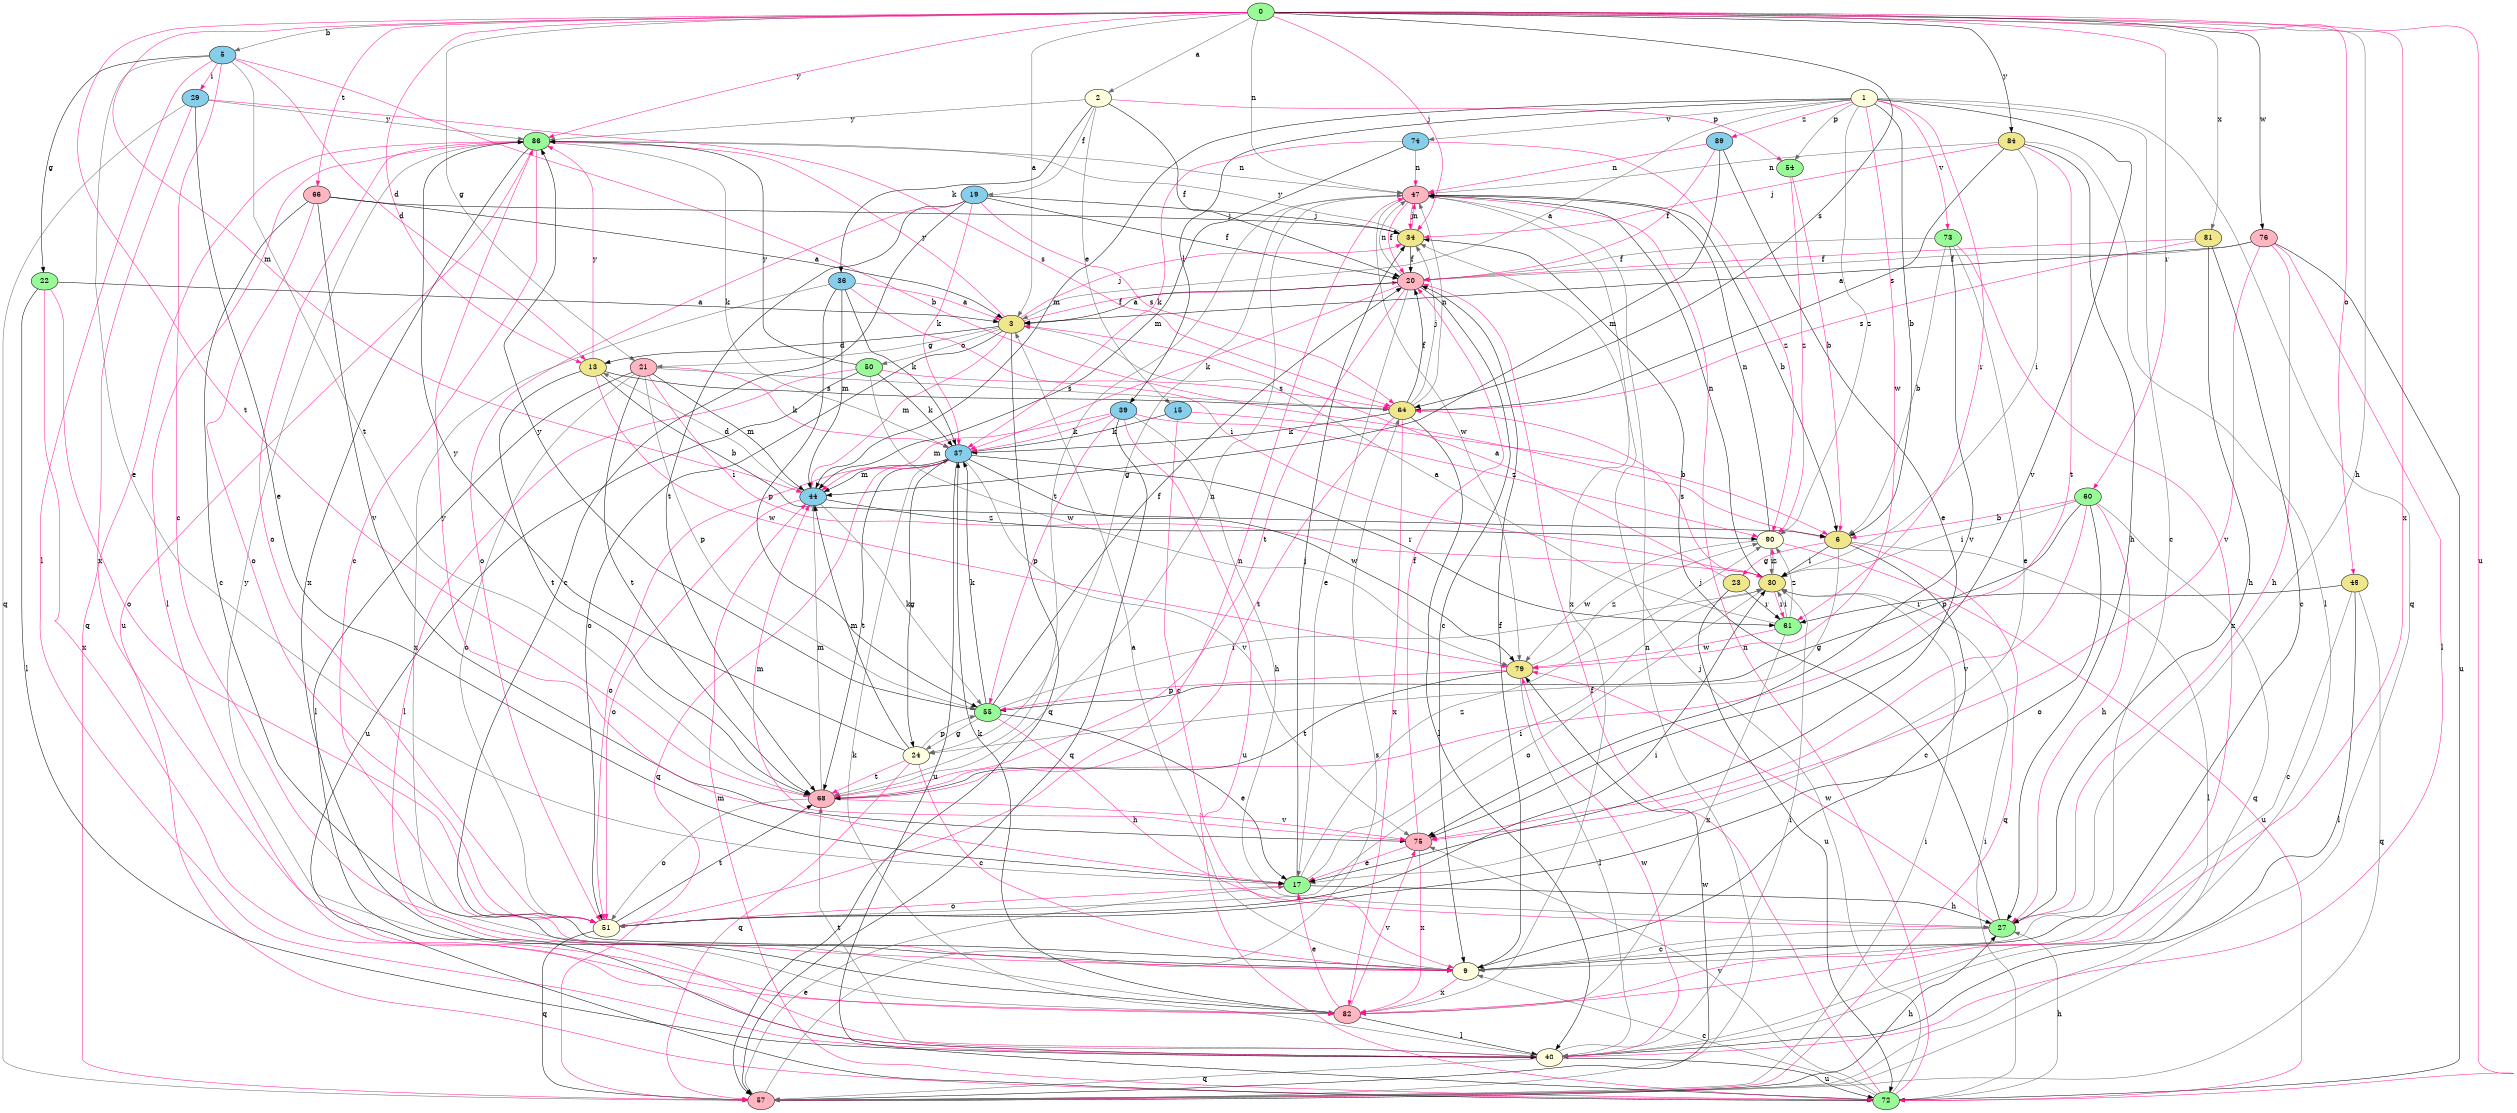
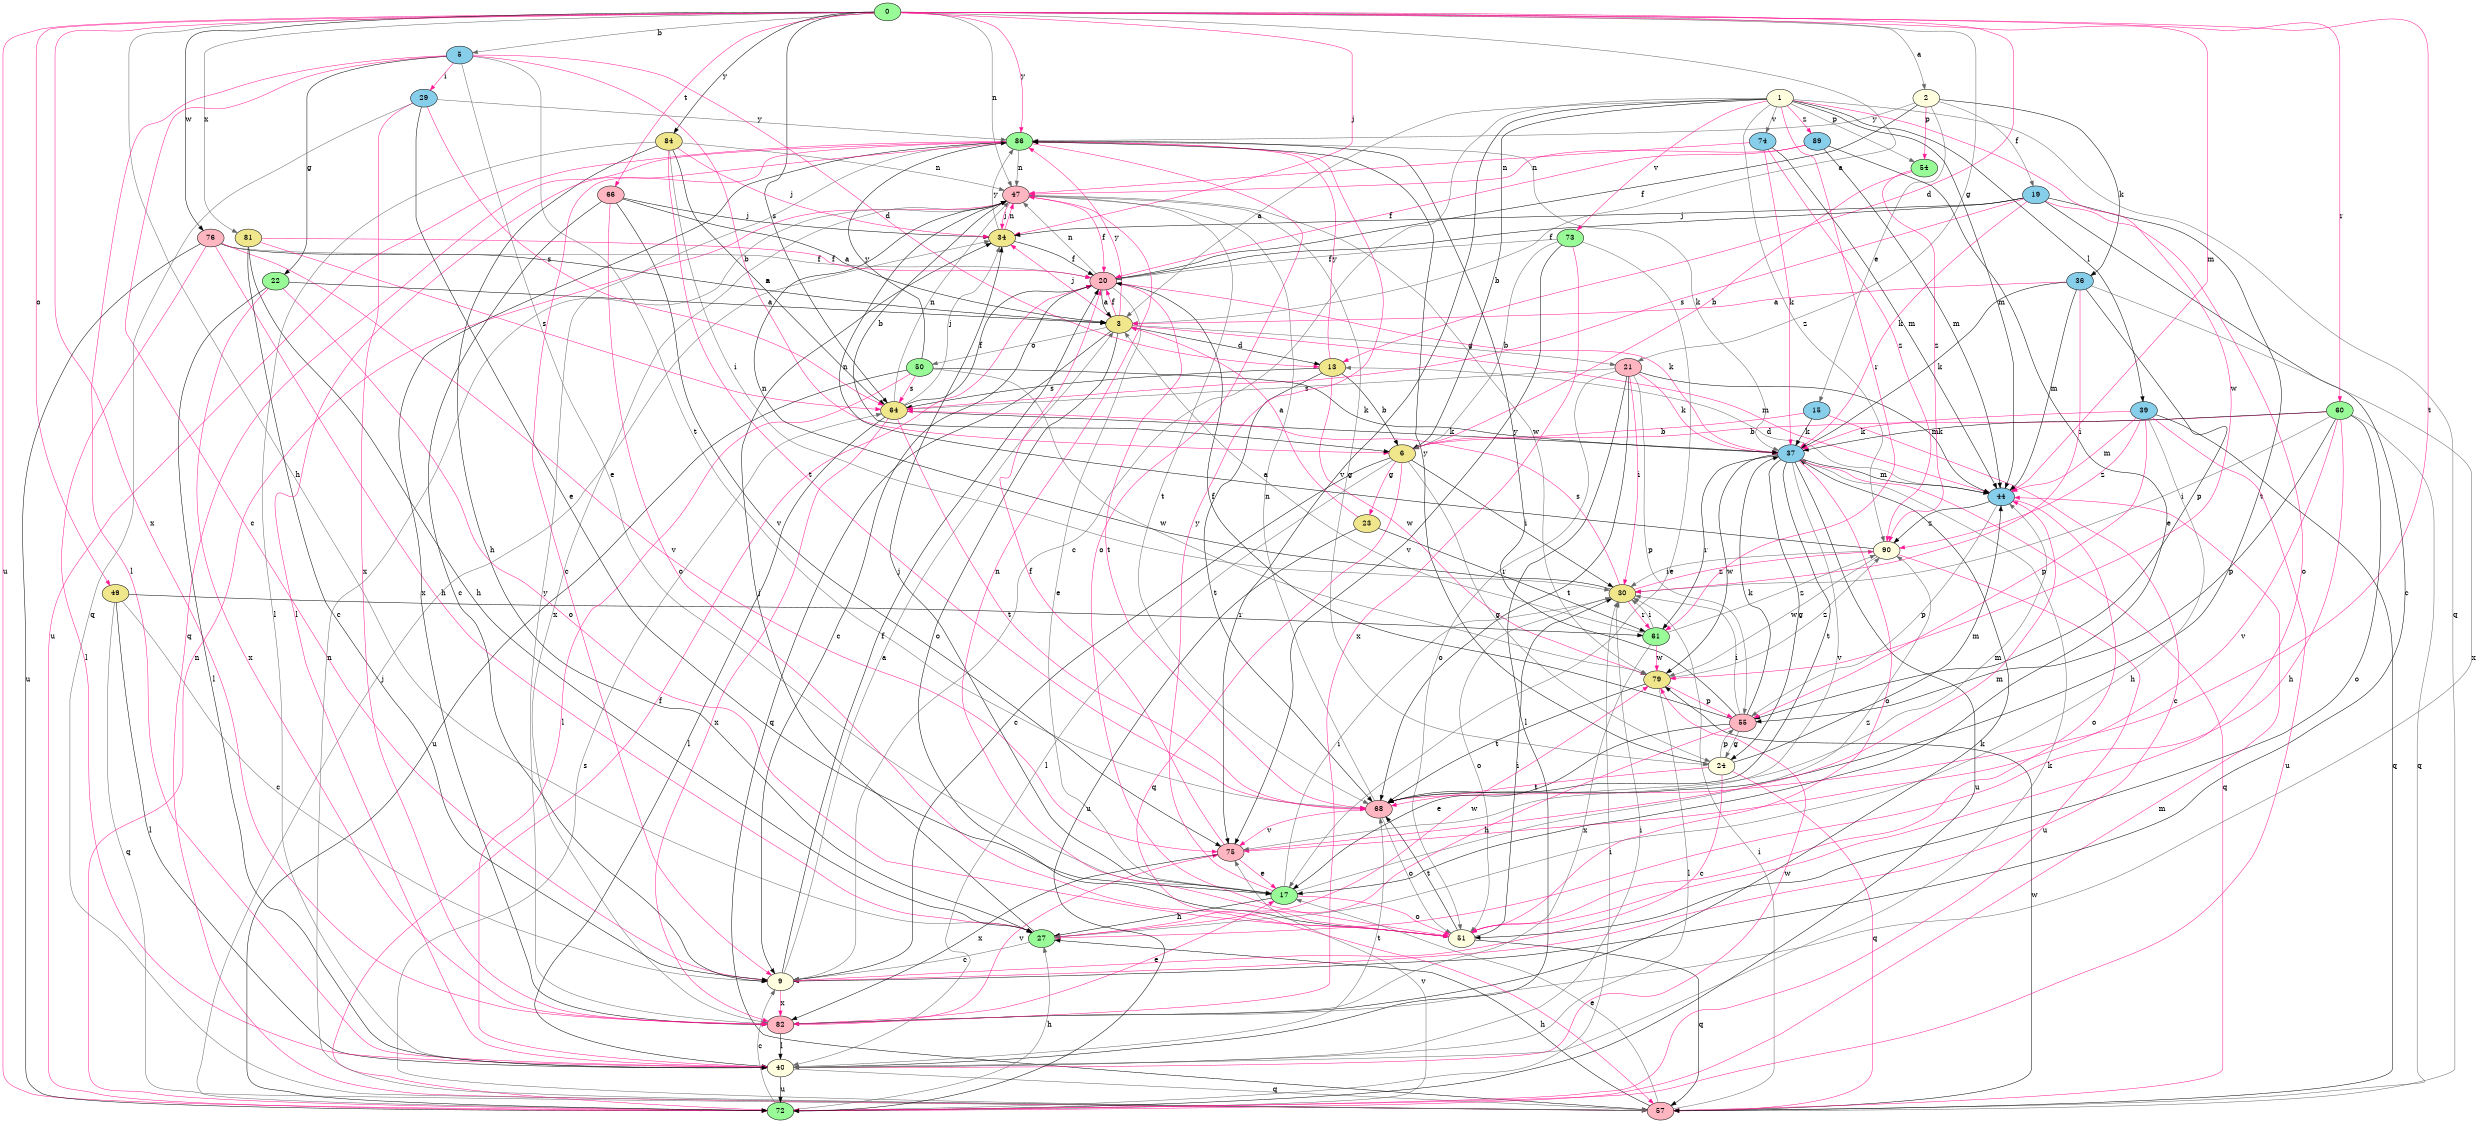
none -> (1950, 427)
(908, 605) -> (1924, 615)
(988, 713) -> (1743, 723)
(1421, 948) -> (1020, 905)
